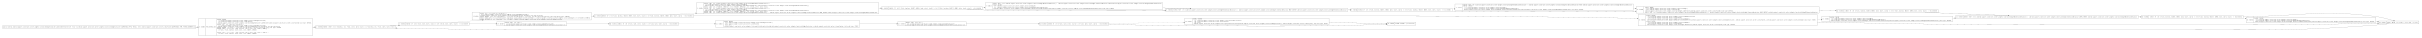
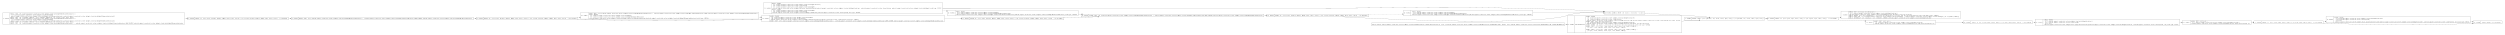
(1074, 6) -> none
(644, 16) -> none
